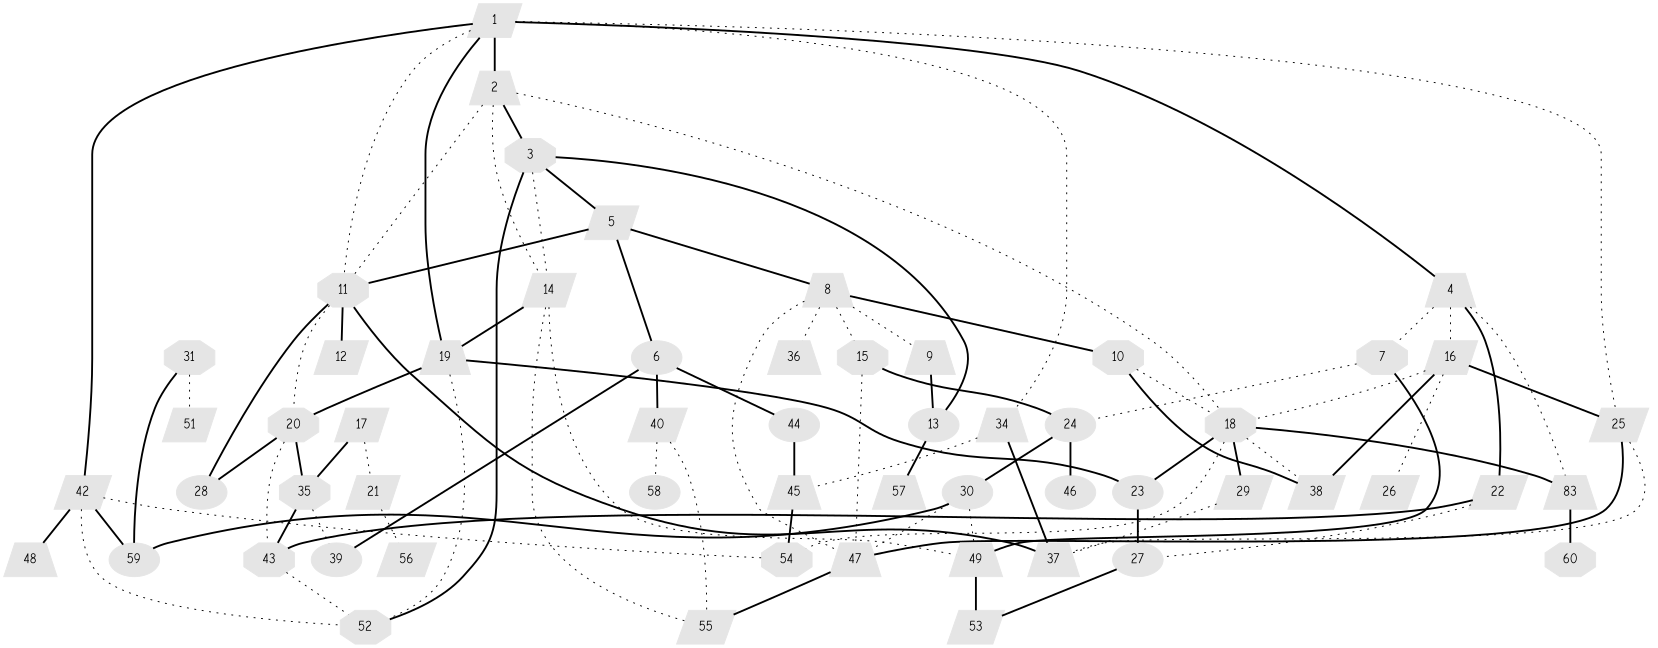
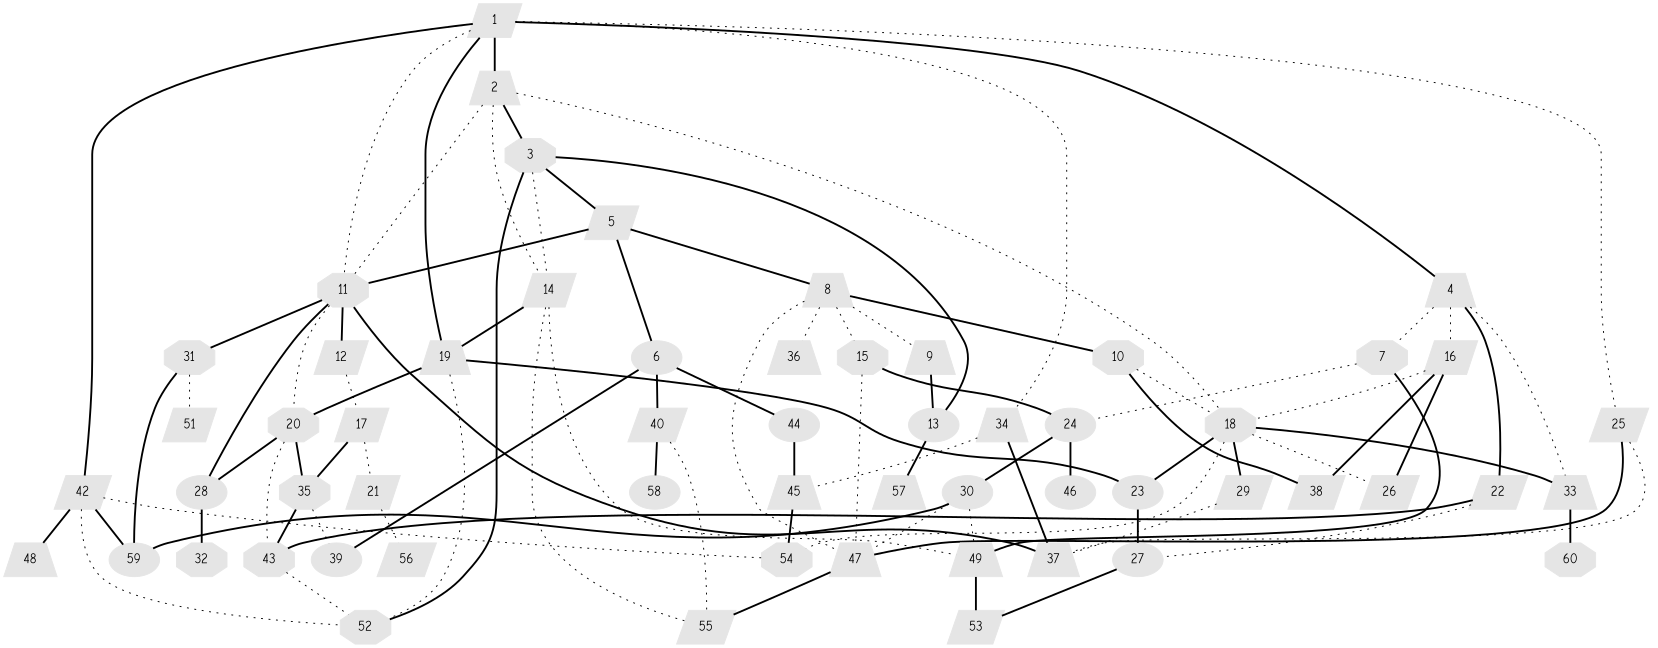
none -> (266, 324)
none -> (351, 391)
(1540, 394) -> none
(1420, 425) -> (1420, 425)
(1273, 458) -> (1311, 458)
(656, 459) -> (656, 459)
(1570, 492) -> (1570, 492)
none -> (202, 560)
